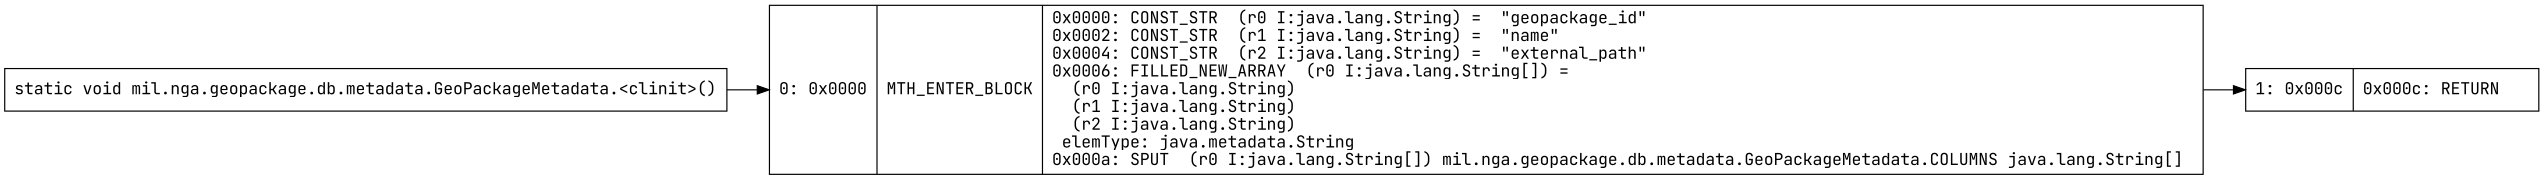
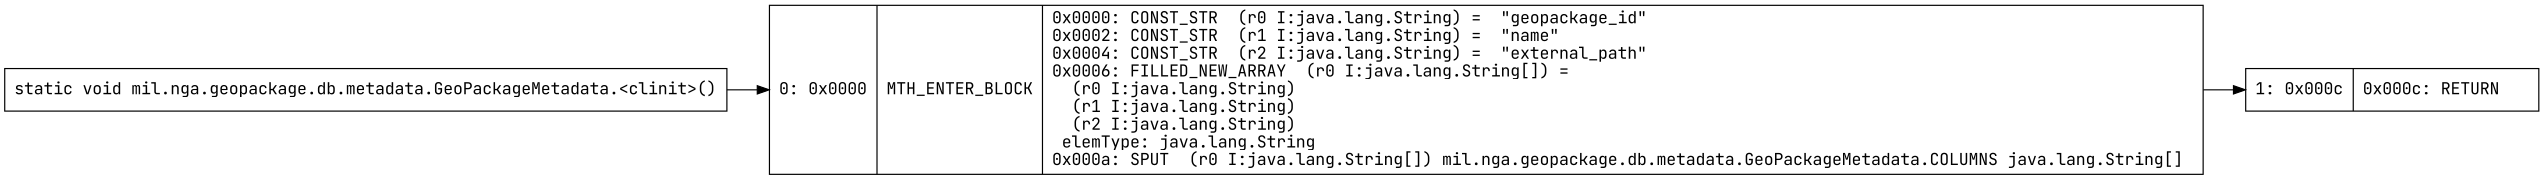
(1209, 142) -> (1189, 142)
